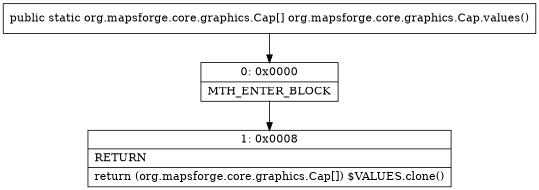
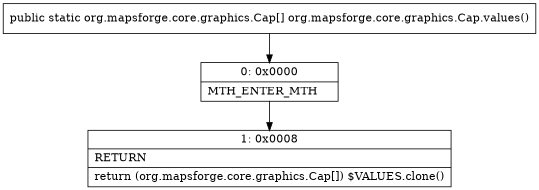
(270, 91) -> (263, 91)
